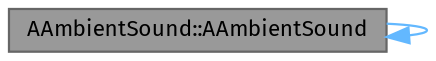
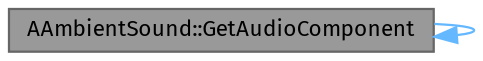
(198, 30) -> (221, 30)
